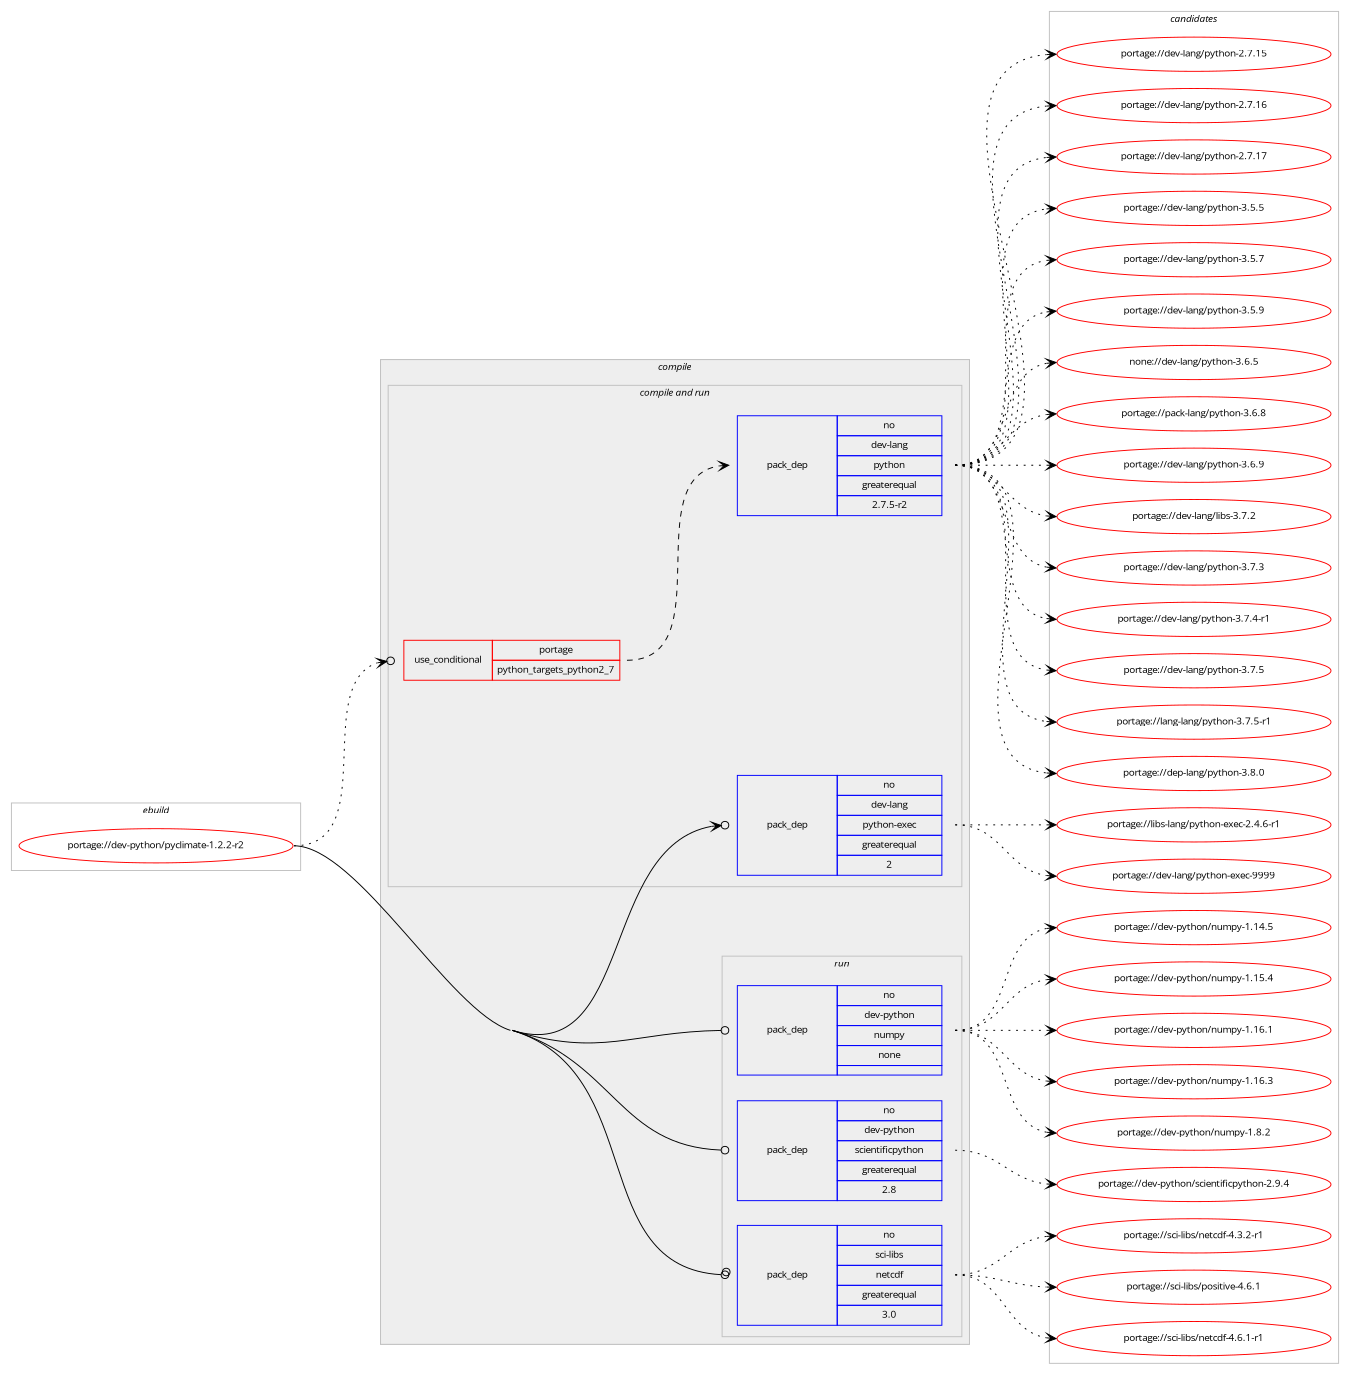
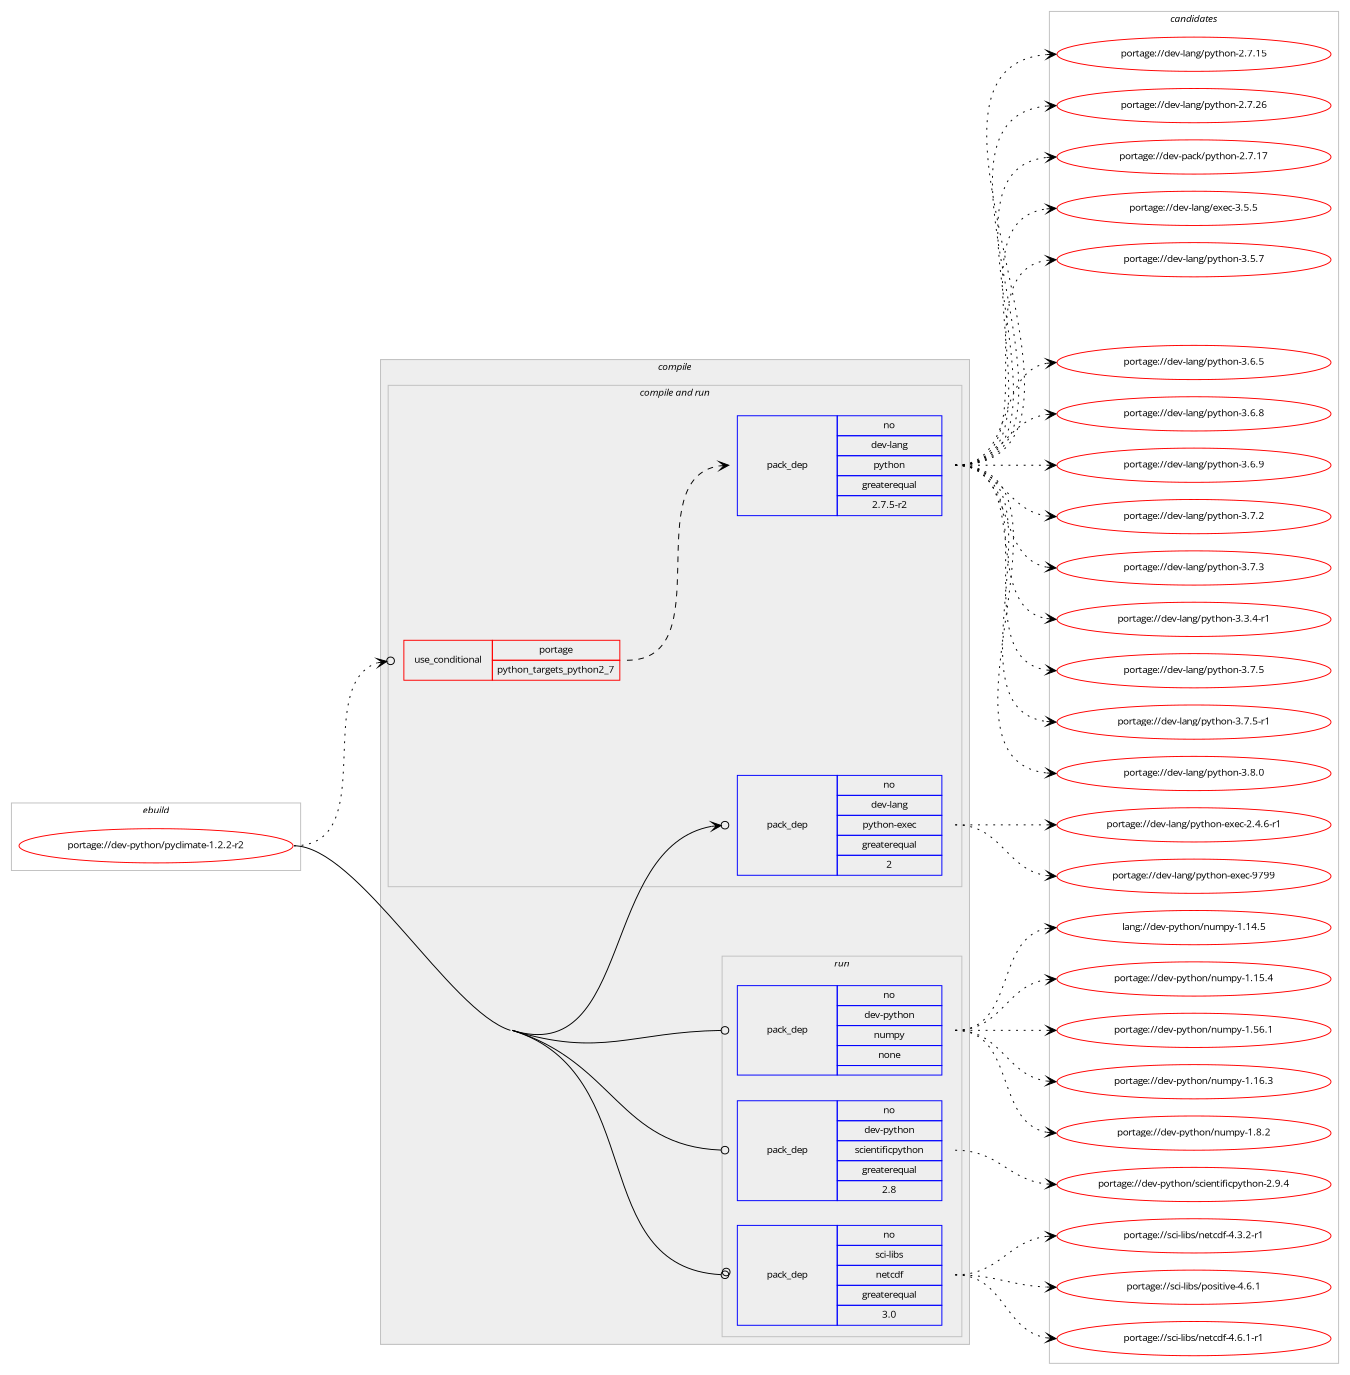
(1194, 106) -> (1194, 106)
(1194, 157) -> (1194, 157)
(1194, 208) -> (1194, 208)
(1194, 311) -> none
(1194, 362) -> (1194, 362)
(1194, 414) -> (1194, 414)
(1194, 517) -> (1194, 517)
(1194, 619) -> (1194, 619)
(1194, 722) -> (1194, 722)
(1194, 773) -> (1194, 773)
(1194, 825) -> (1194, 825)
(1194, 876) -> (1194, 876)
(1194, 928) -> (1194, 928)
(1194, 1030) -> (1194, 1030)
